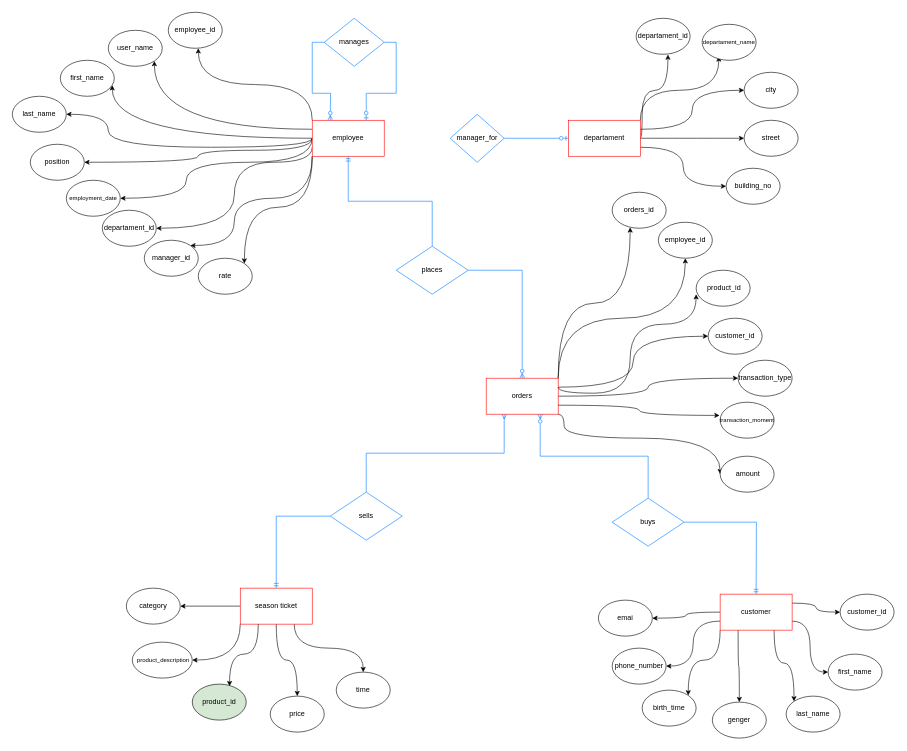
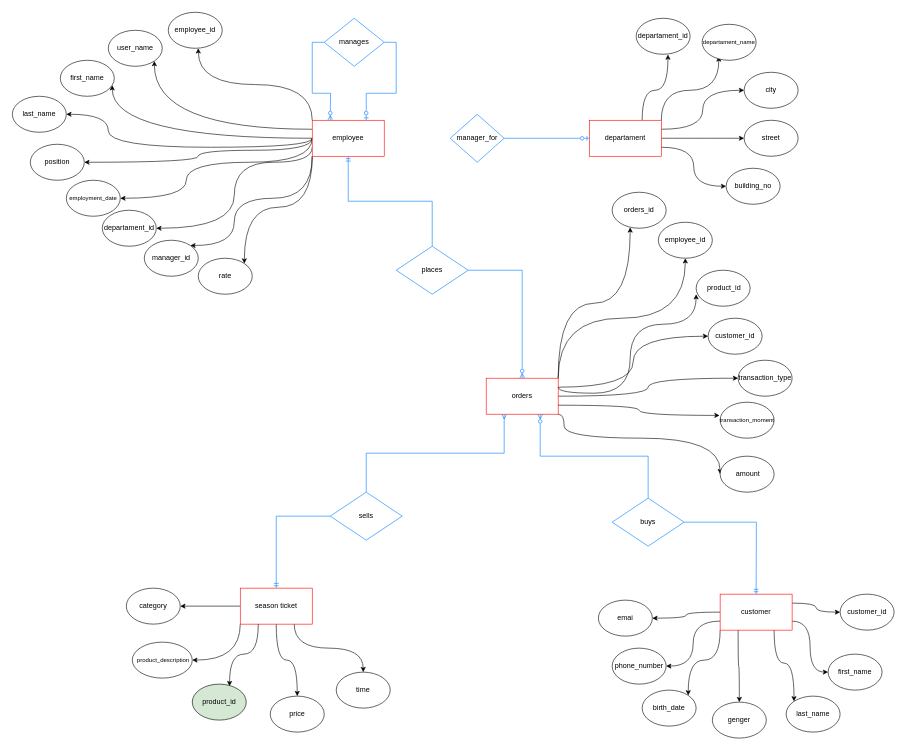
(605, 138) -> (626, 138)
(669, 708) -> (669, 708)
